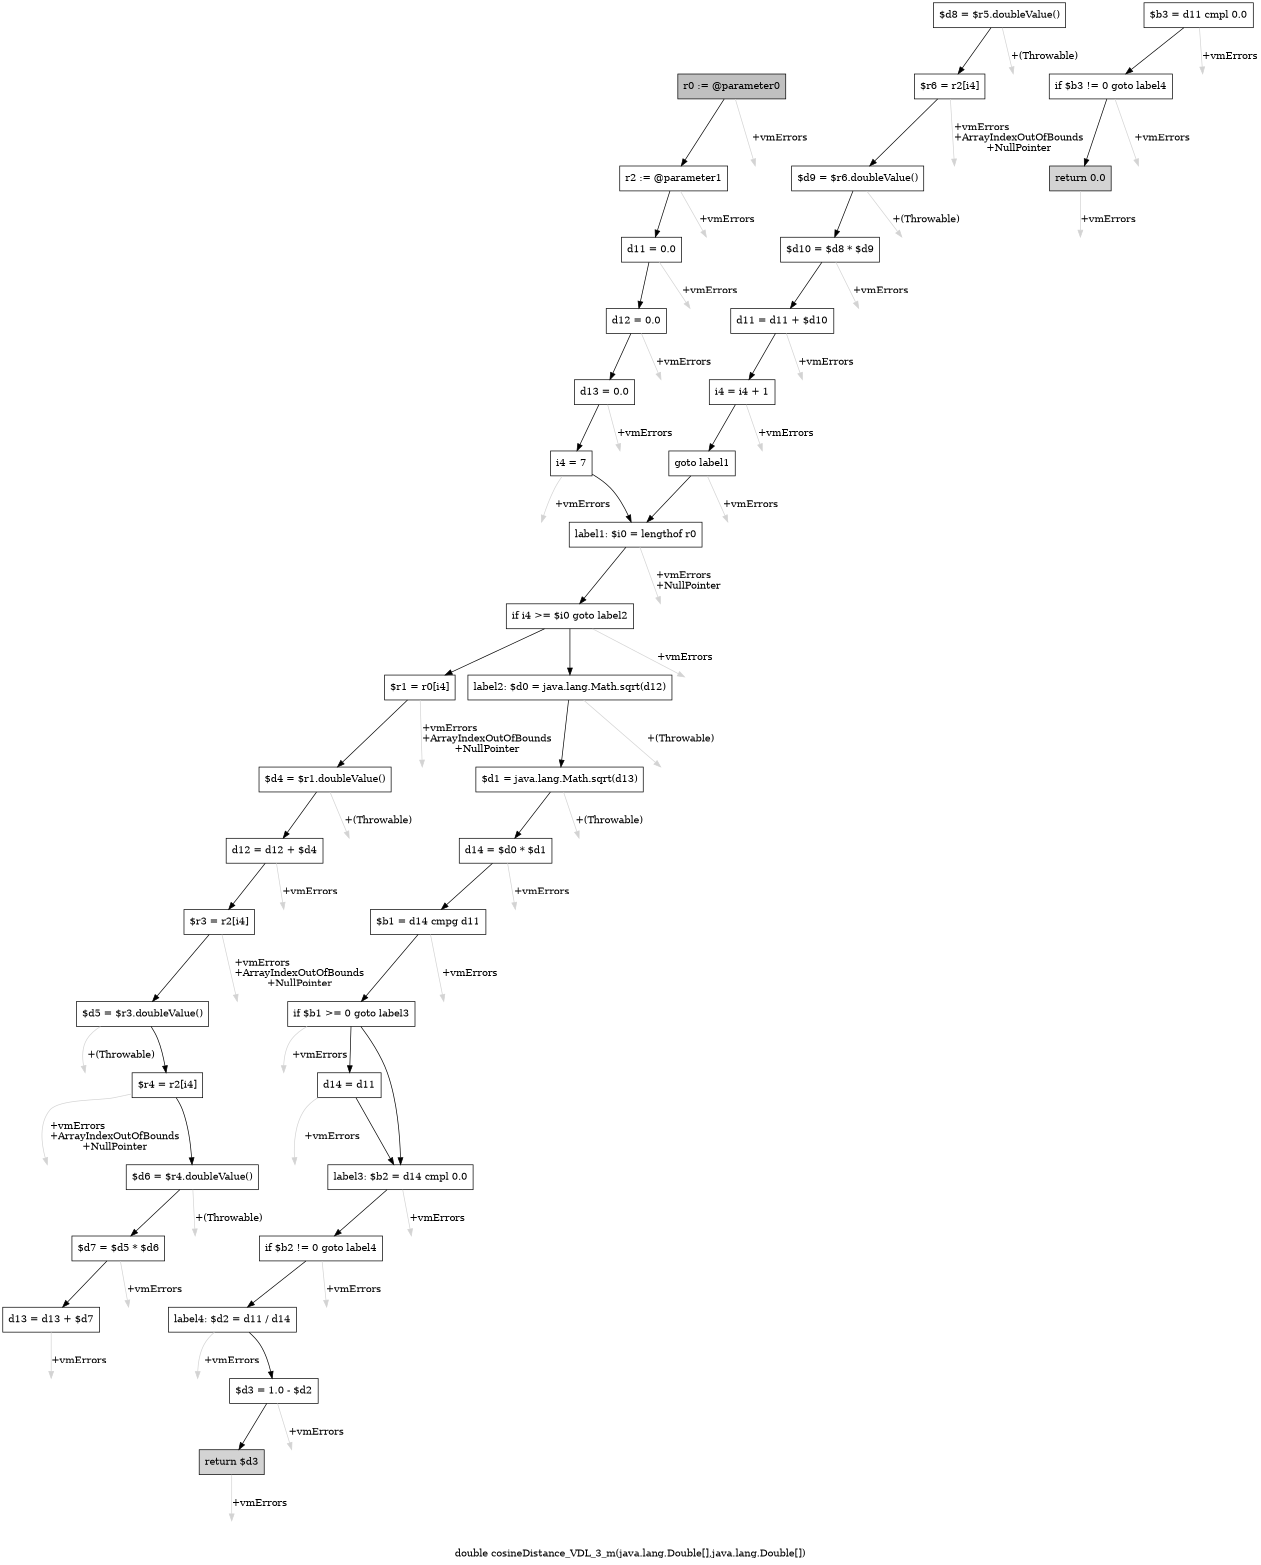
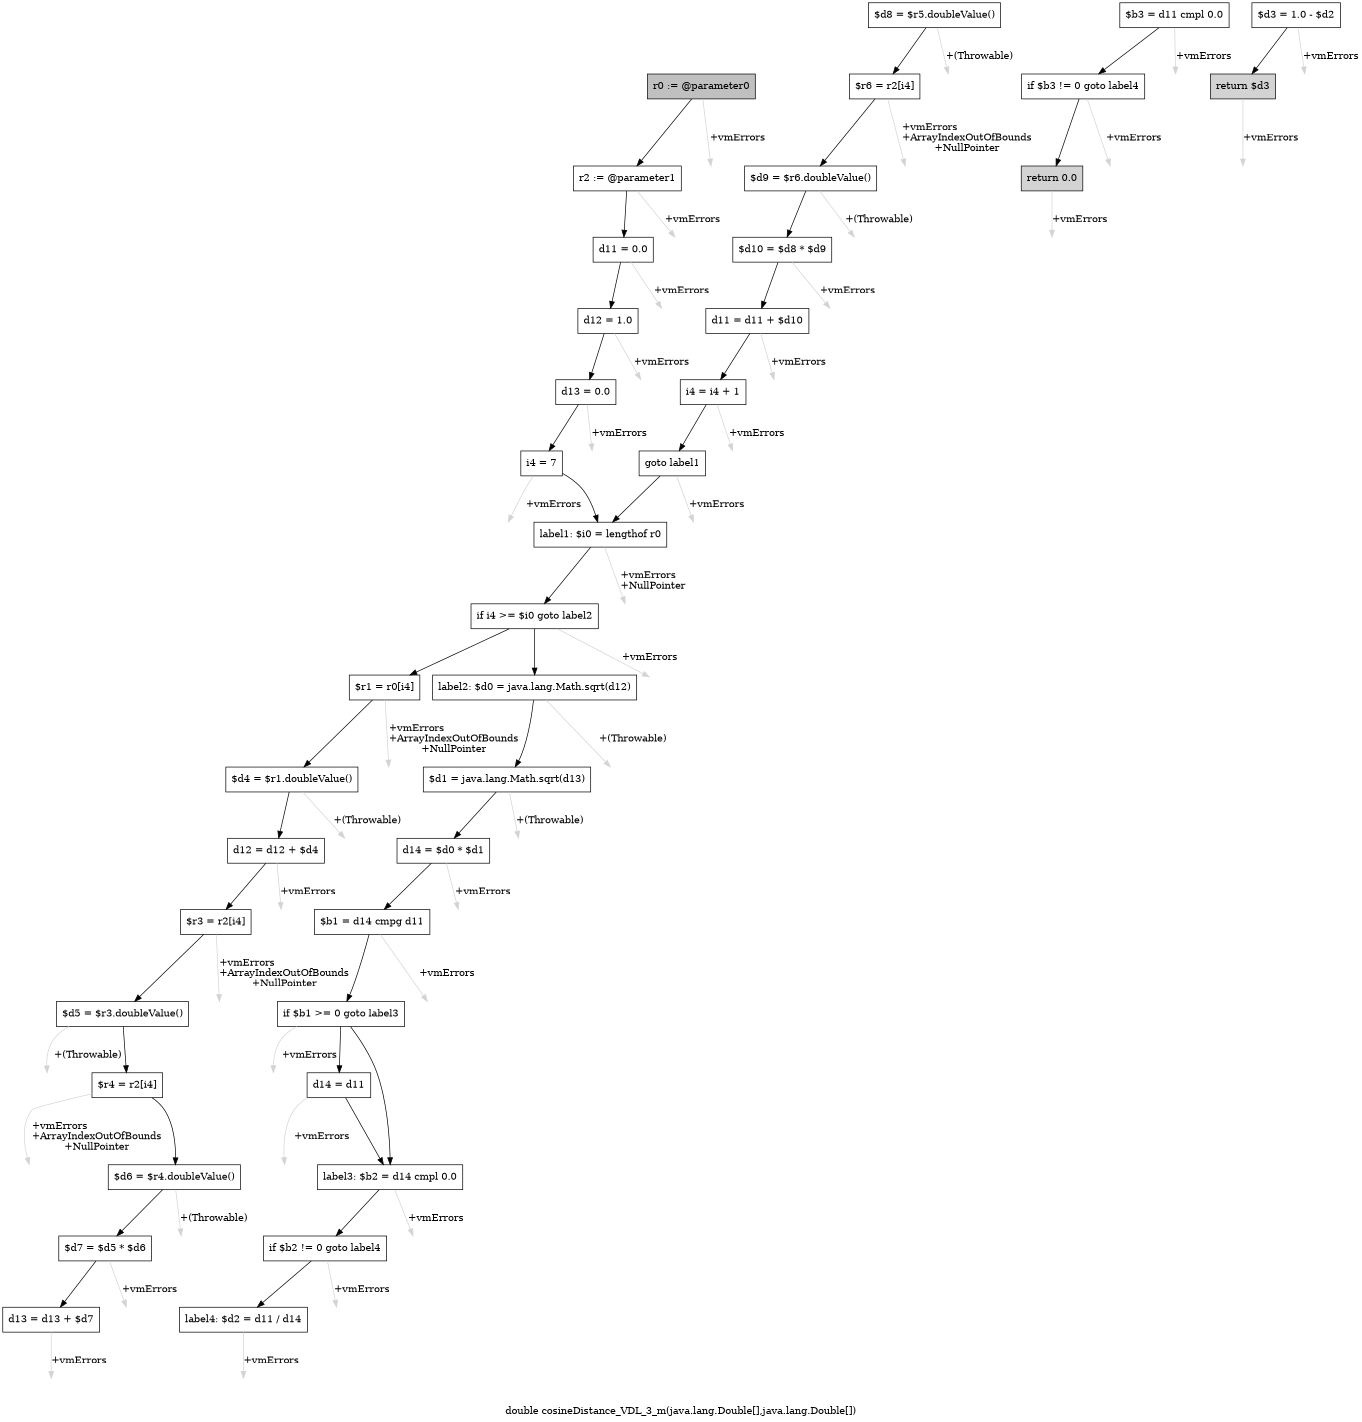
(636, 321) -> (608, 321)
(263, 1350) -> none
